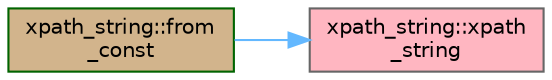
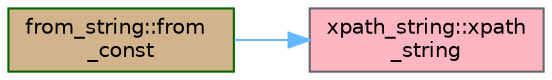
(121, 40) -> (121, 40)
